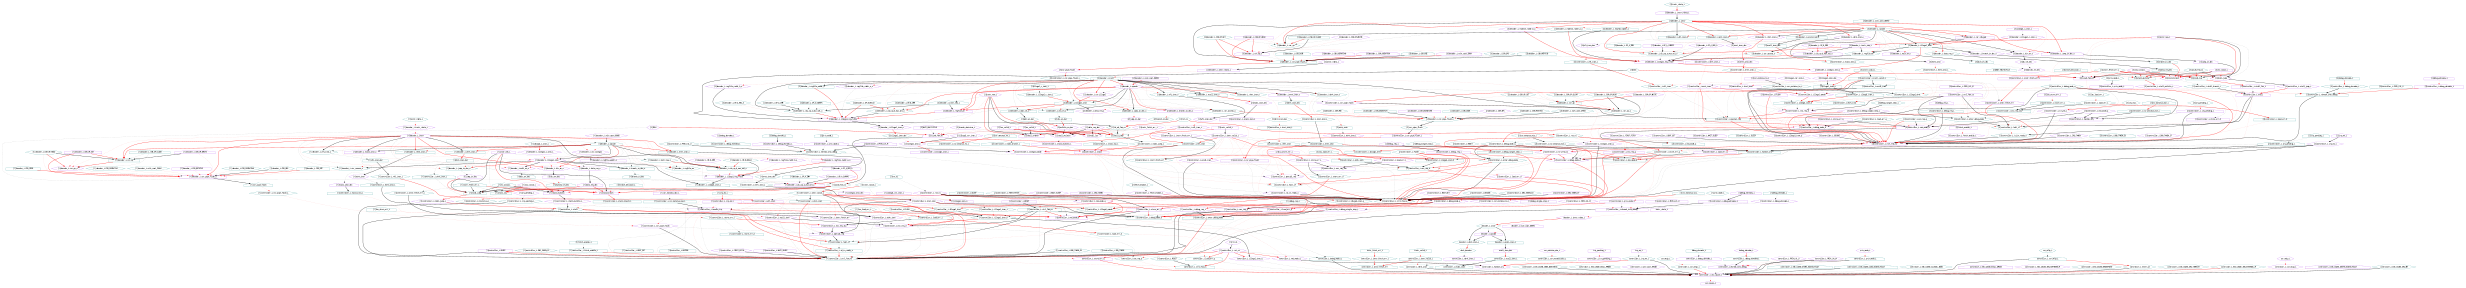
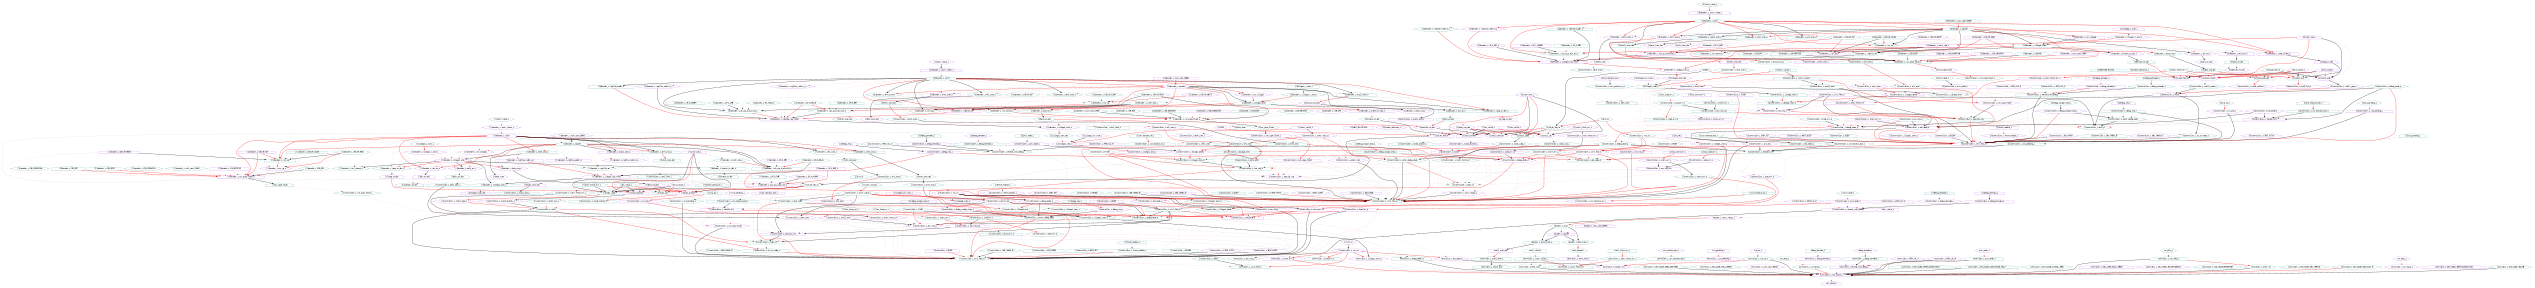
(1751, 111) -> none
none -> (1419, 131)
(2238, 267) -> (2357, 267)
